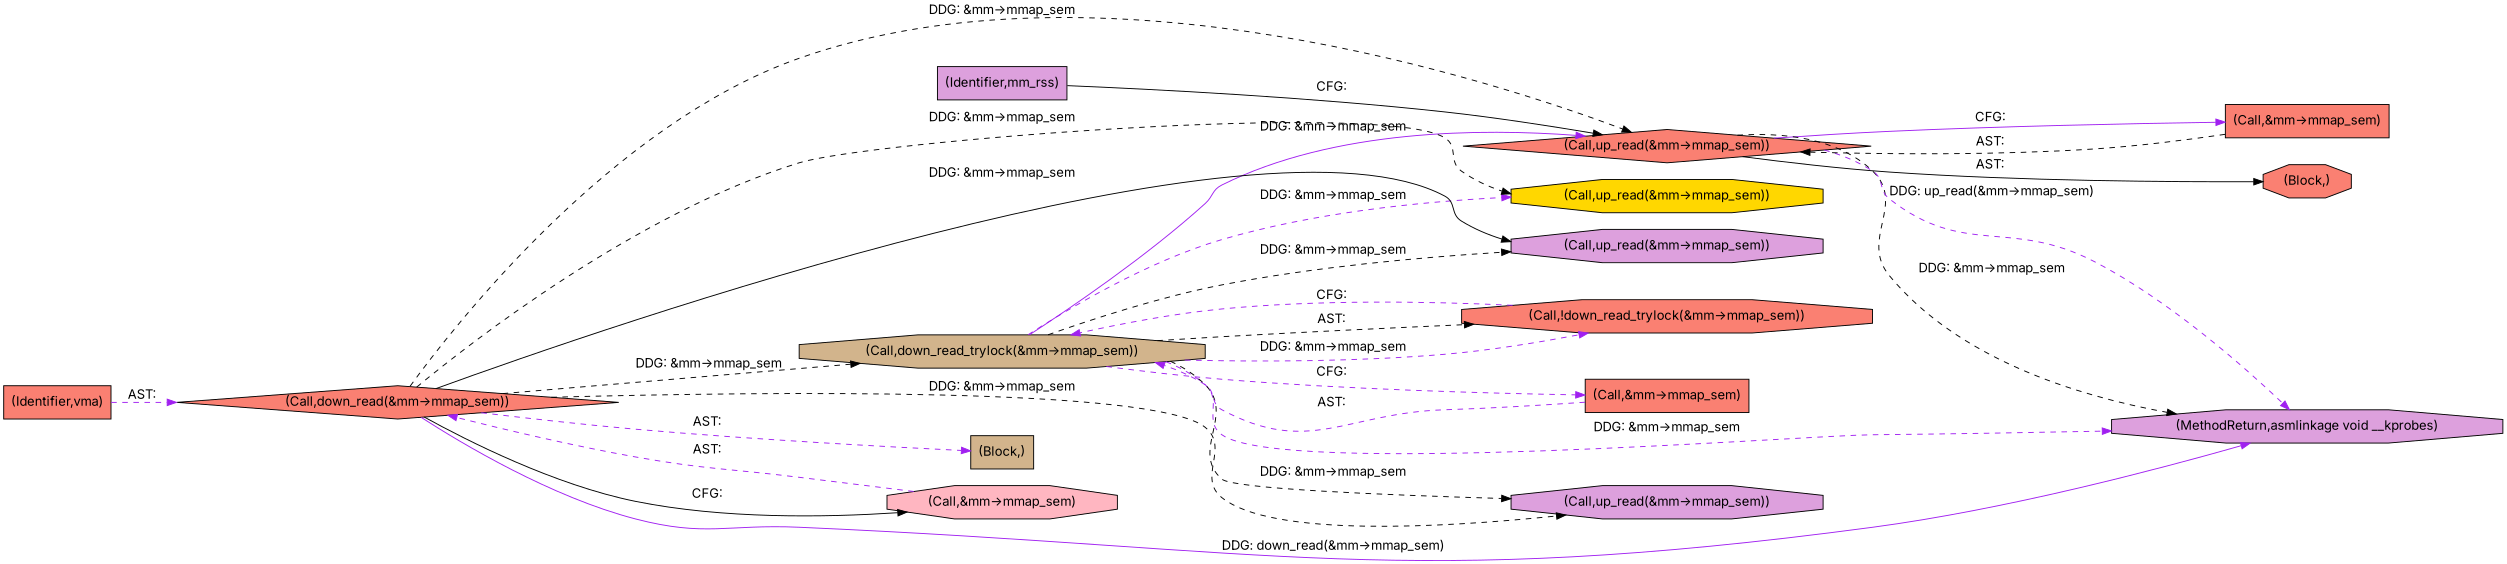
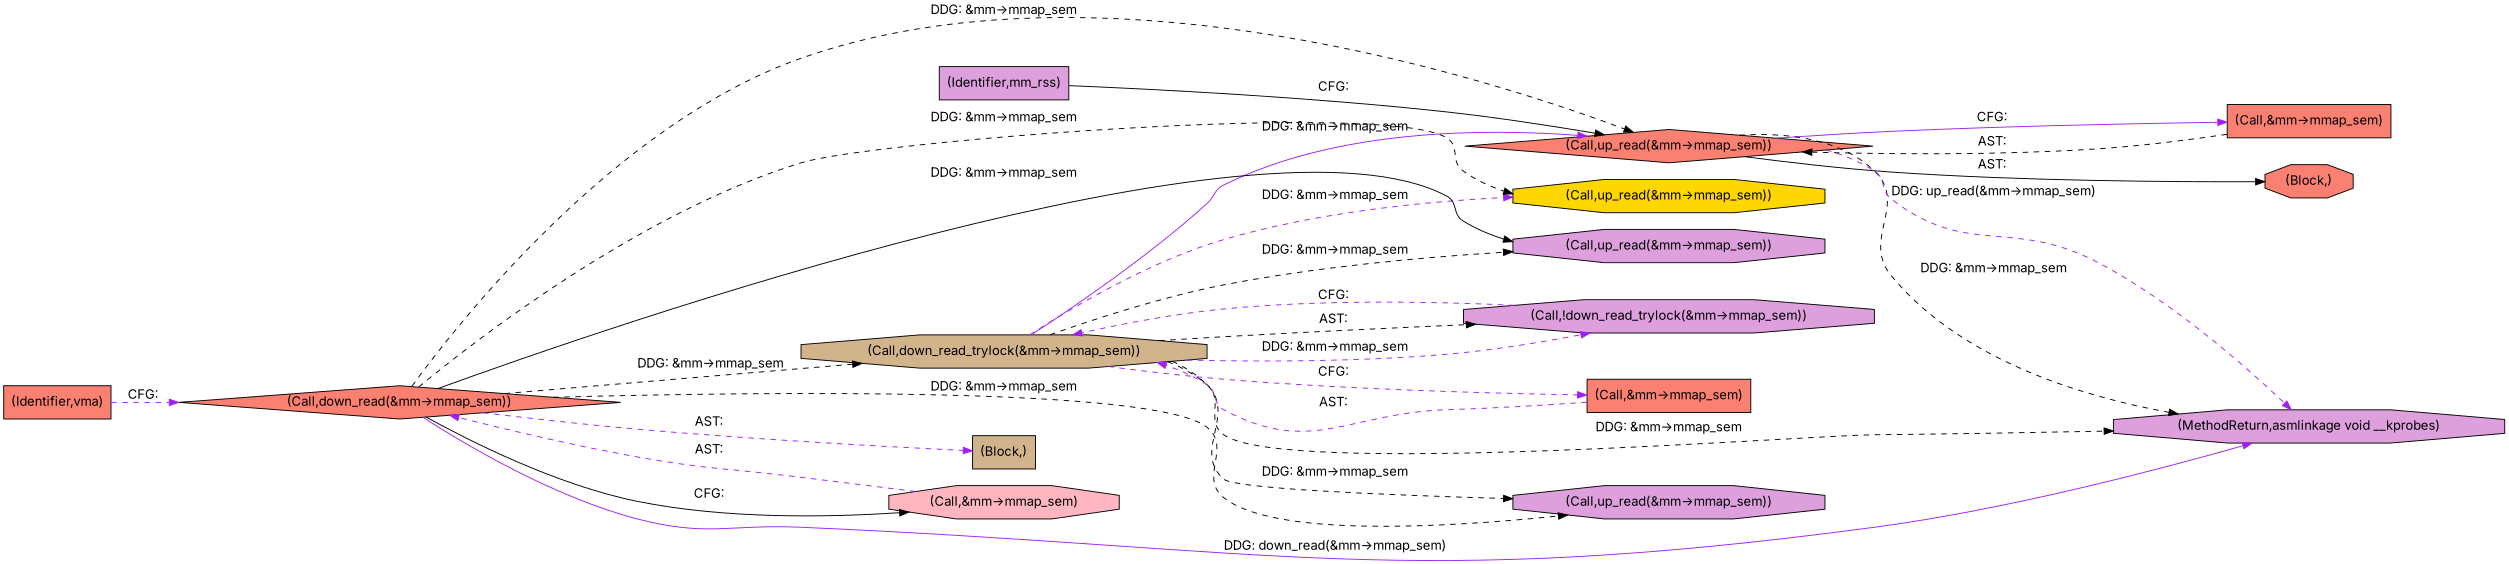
(1667, 316) -> (1669, 316)
(144, 395) -> (145, 395)
(1610, 448) -> (1612, 448)
